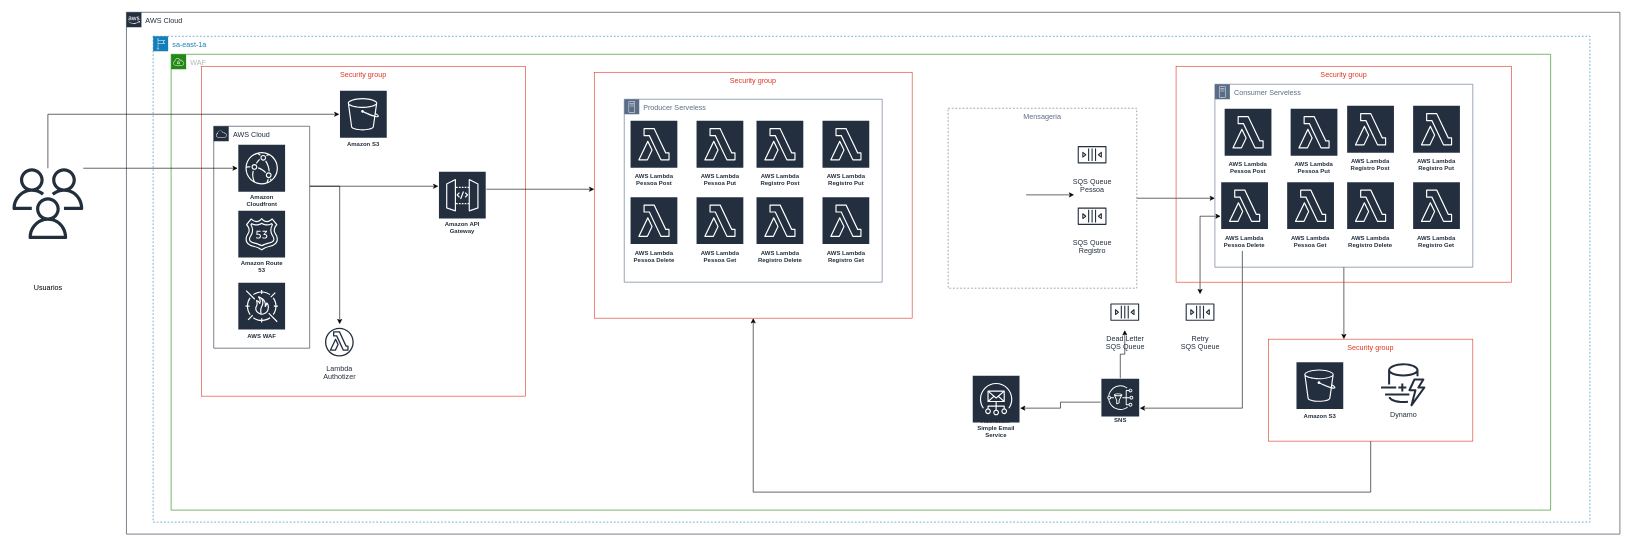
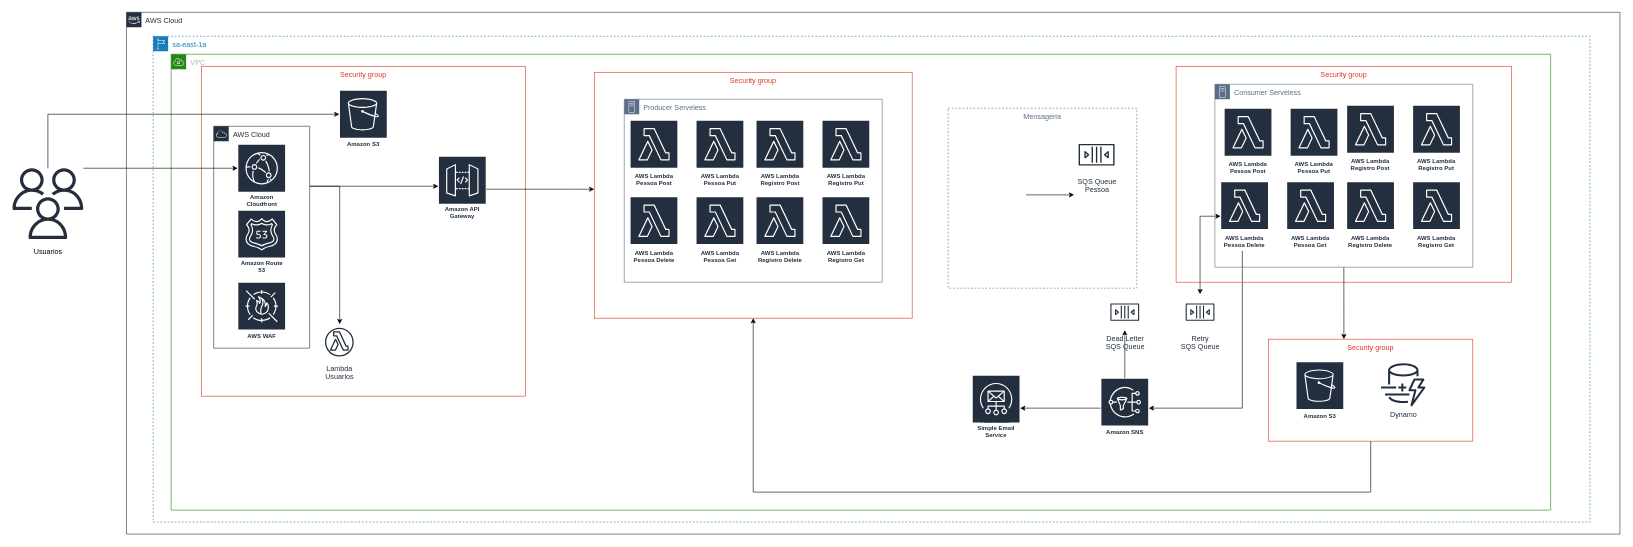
(197, 63) -> (197, 63)
(1092, 155) -> (1097, 155)
(1209, 198) -> none
(462, 204) -> (462, 189)
(1092, 216) -> none
(48, 288) -> (48, 252)
(340, 373) -> (340, 373)
(1121, 402) -> (1125, 408)
